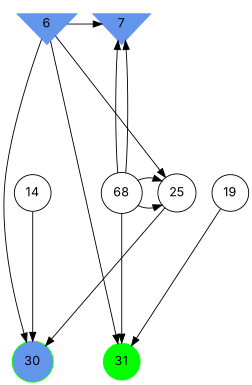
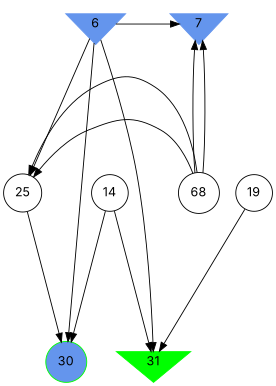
(122, 274) -> (132, 277)
(122, 362) -> (154, 362)
